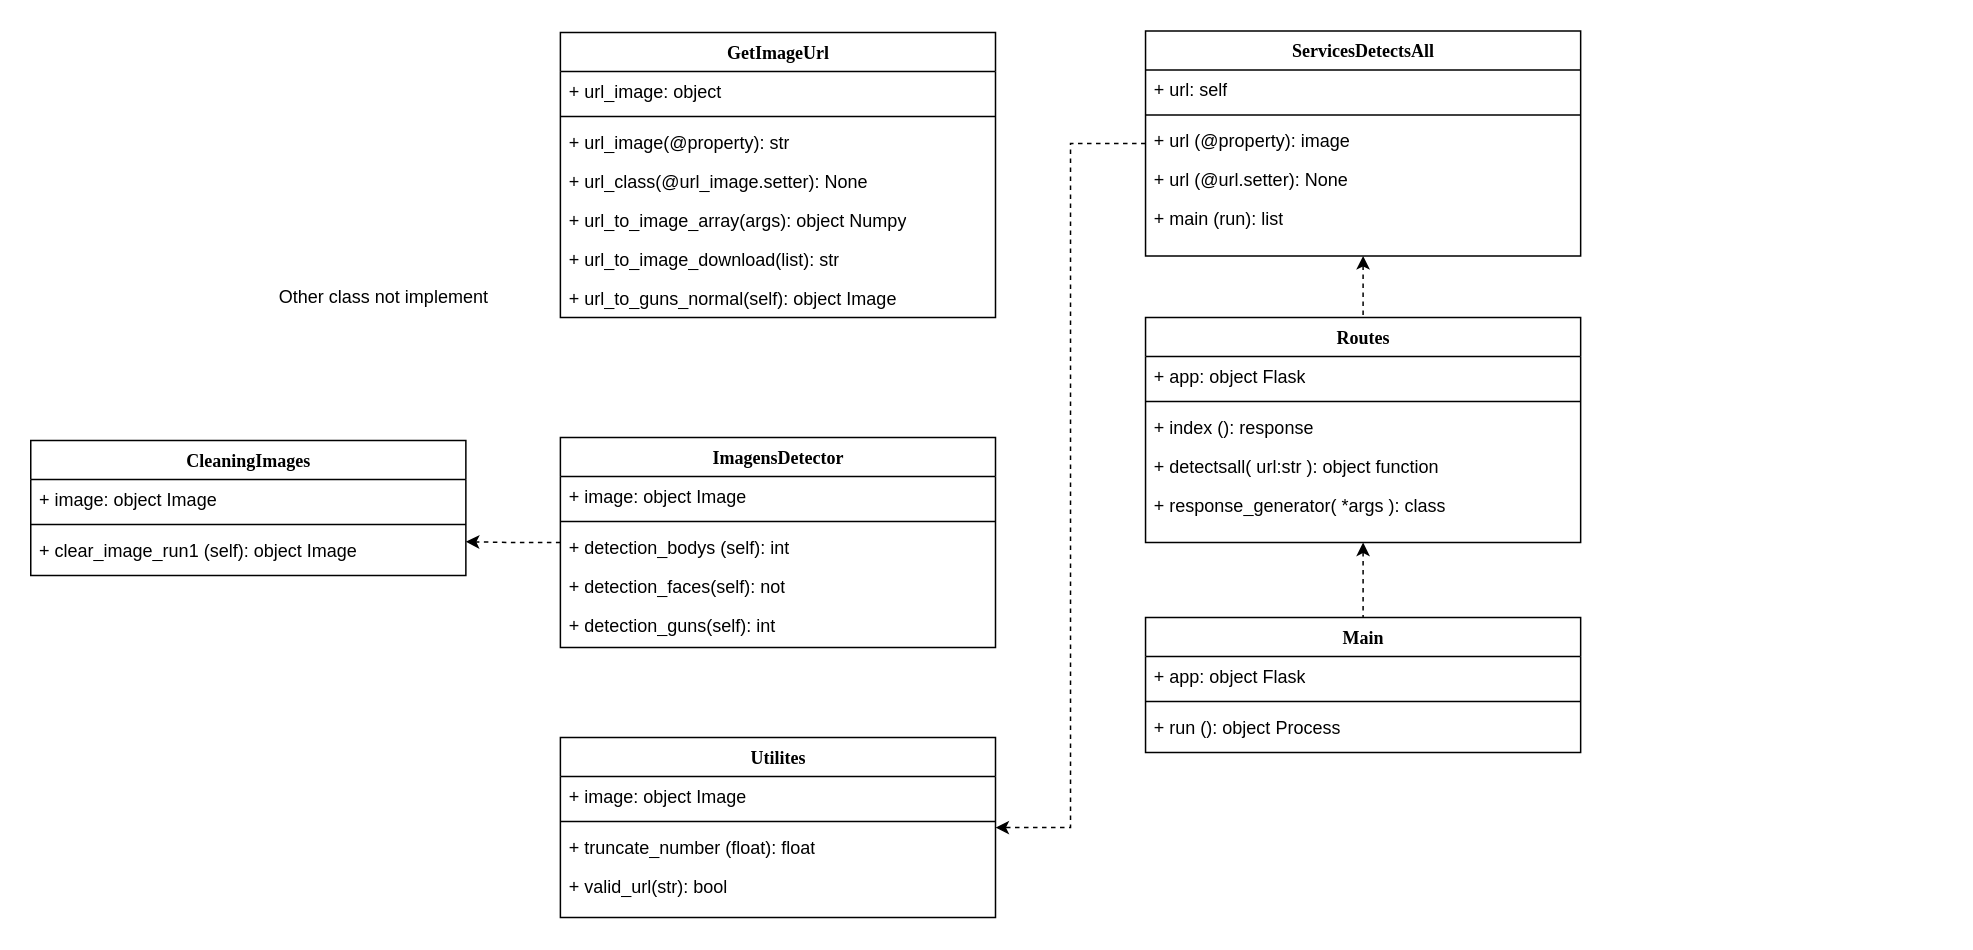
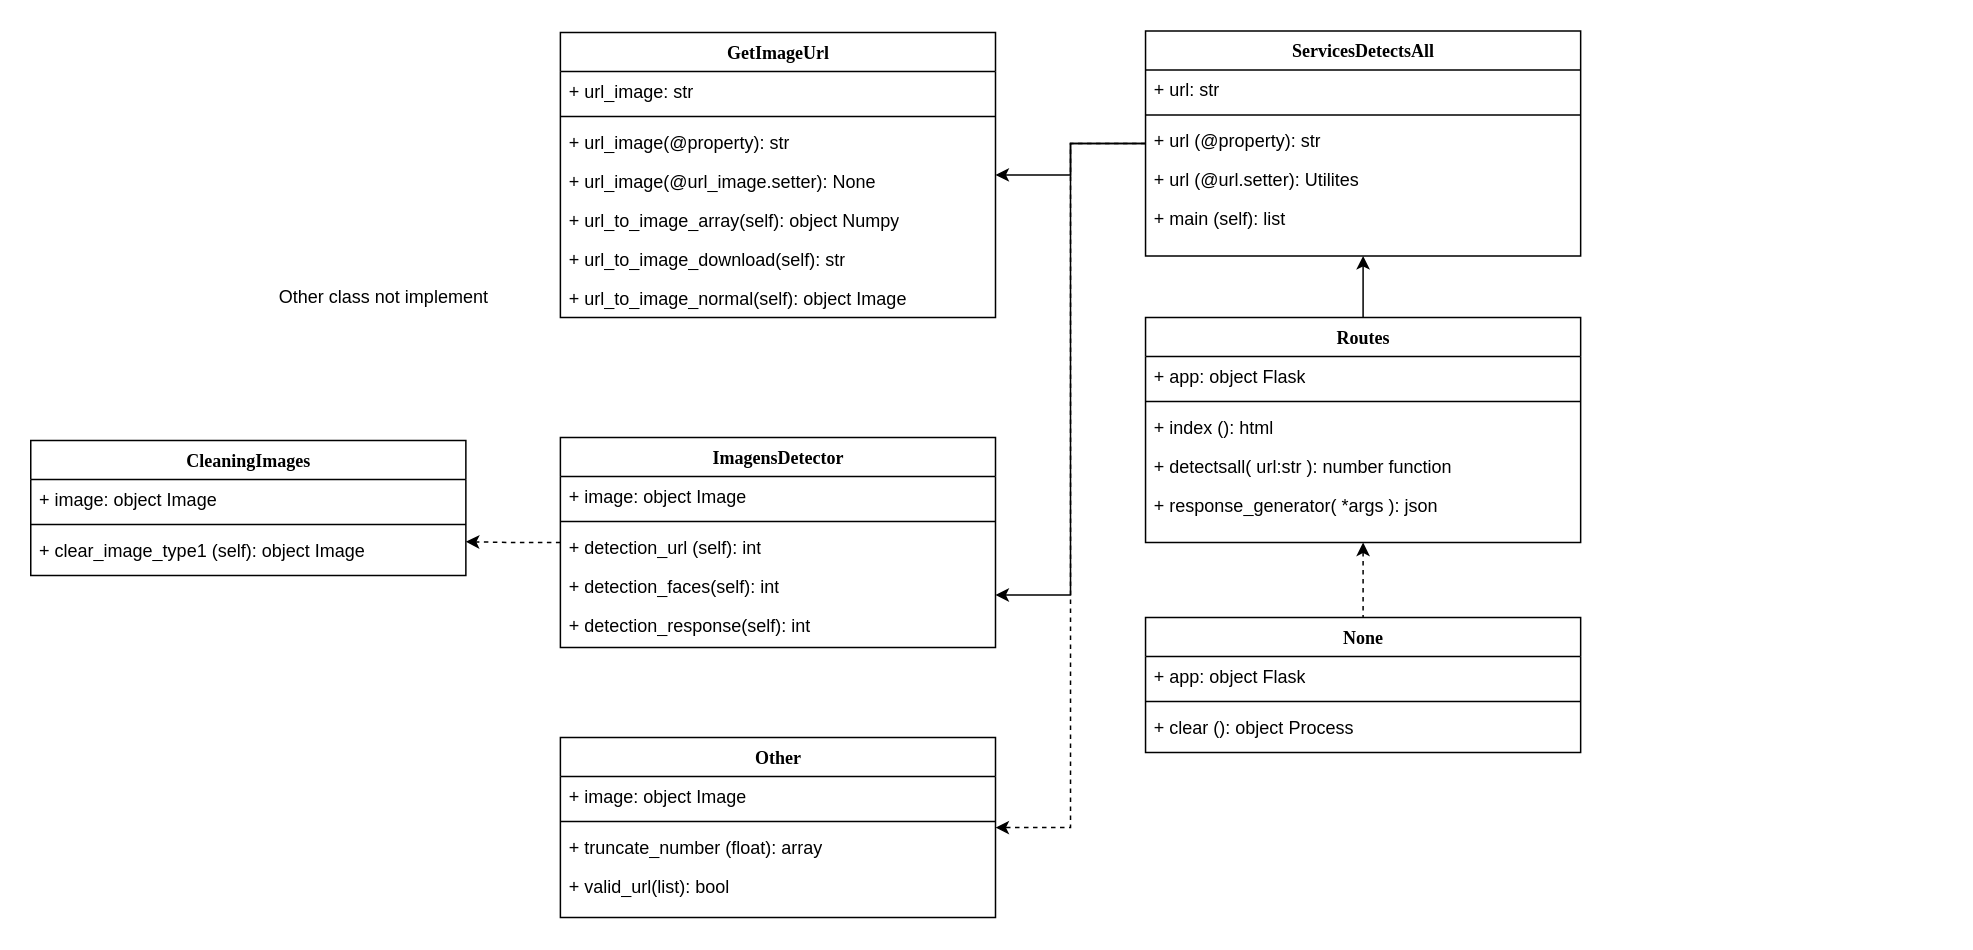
(1198, 91) -> (1195, 91)
(653, 93) -> (638, 93)
(1261, 142) -> (1253, 142)
none -> (1037, 175)
(1264, 181) -> (1277, 181)
(732, 183) -> (732, 183)
(1229, 220) -> (1231, 220)
(757, 222) -> (754, 222)
(722, 261) -> (724, 261)
(1363, 292) -> (1363, 292)
(754, 300) -> (757, 300)
(1243, 429) -> (1221, 429)
(1330, 468) -> (1330, 468)
(1322, 507) -> (1319, 507)
(699, 549) -> (687, 549)
(218, 552) -> (223, 552)
(699, 588) -> (696, 588)
none -> (1037, 595)
(691, 627) -> (711, 627)
(1364, 639) -> (1364, 639)
(1264, 729) -> (1271, 729)
(779, 759) -> (779, 759)
(716, 849) -> (719, 849)
(664, 888) -> (664, 888)
